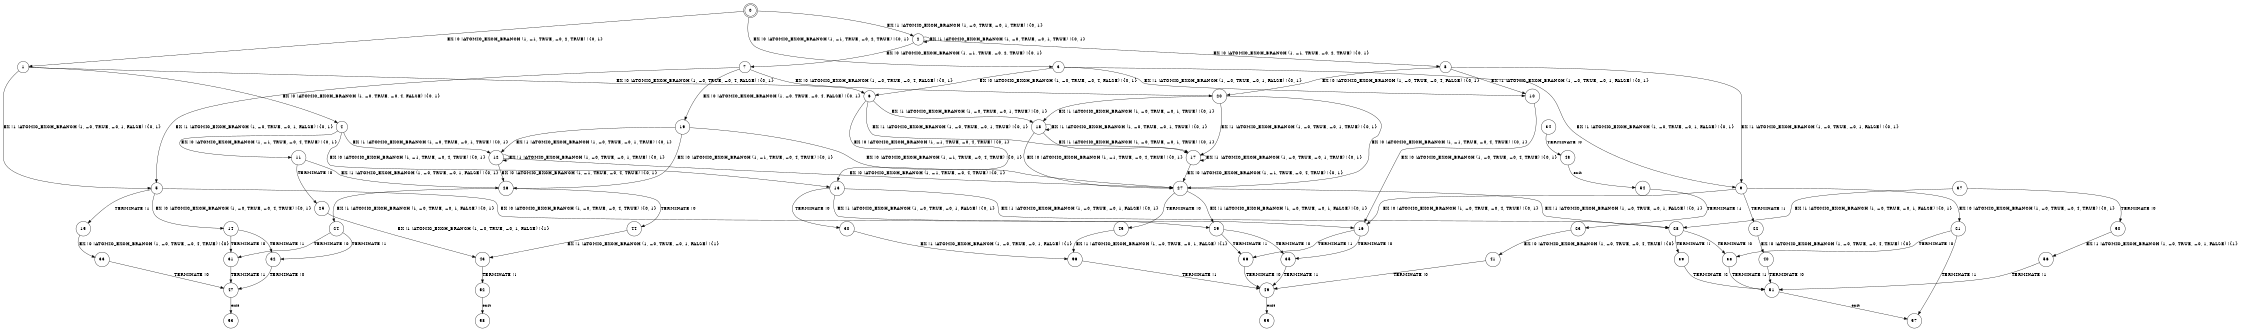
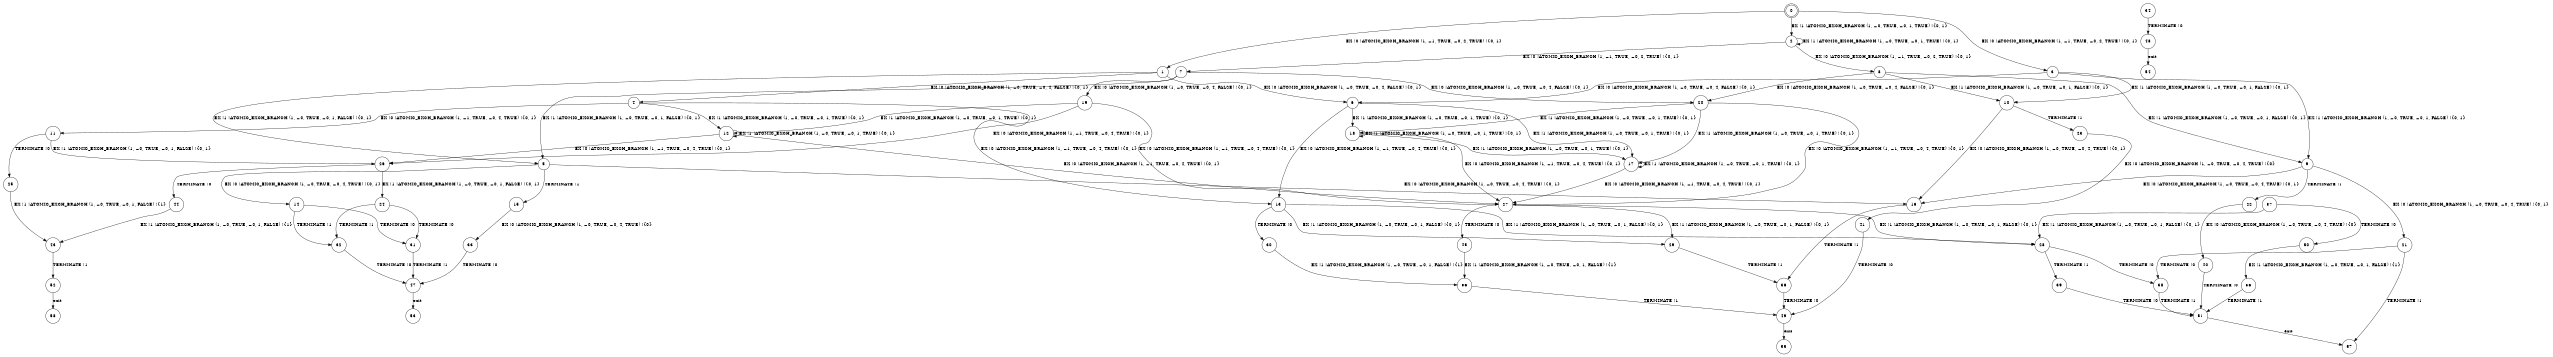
(1682, 219) -> (2042, 118)
(1288, 259) -> none
(1711, 275) -> (2141, 301)
